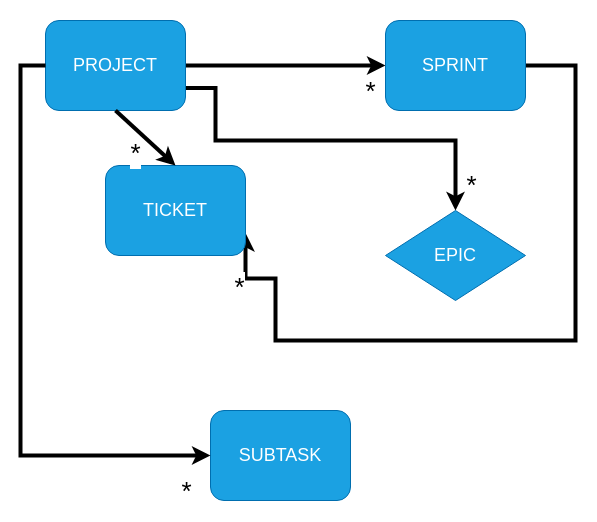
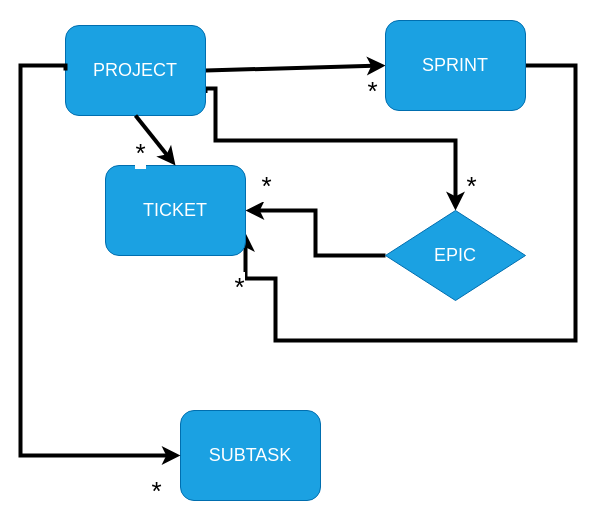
(116, 66) -> (136, 71)
none -> (316, 240)
(281, 456) -> (251, 456)
